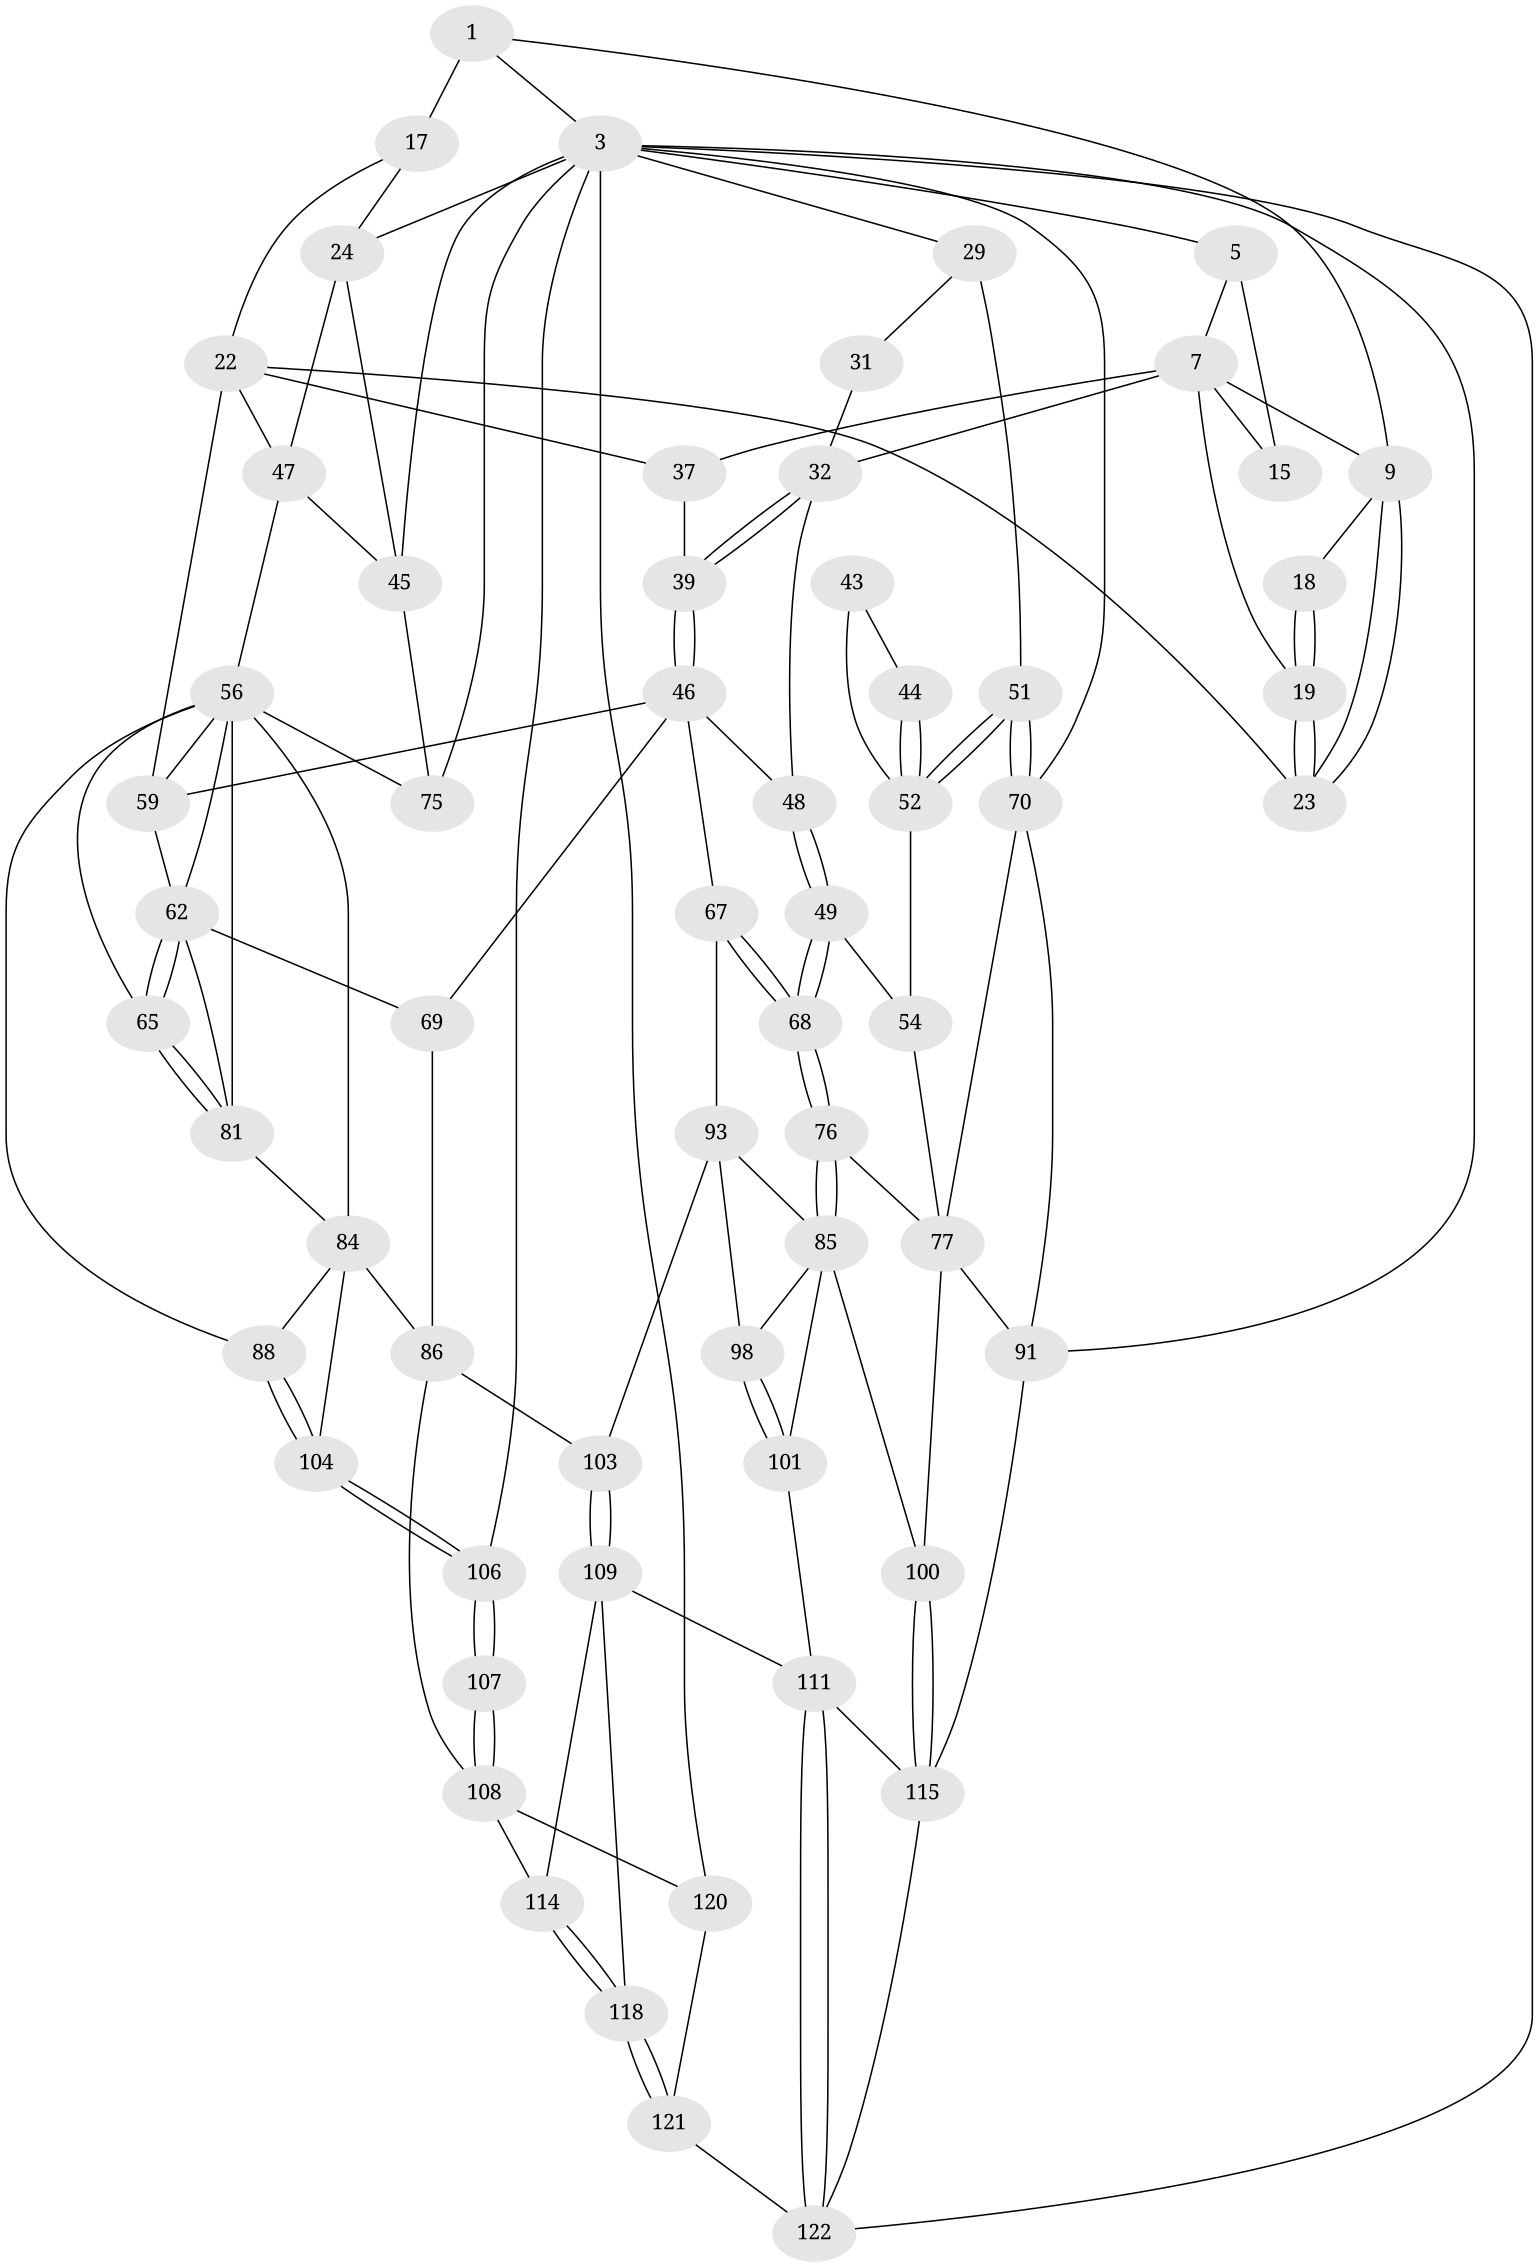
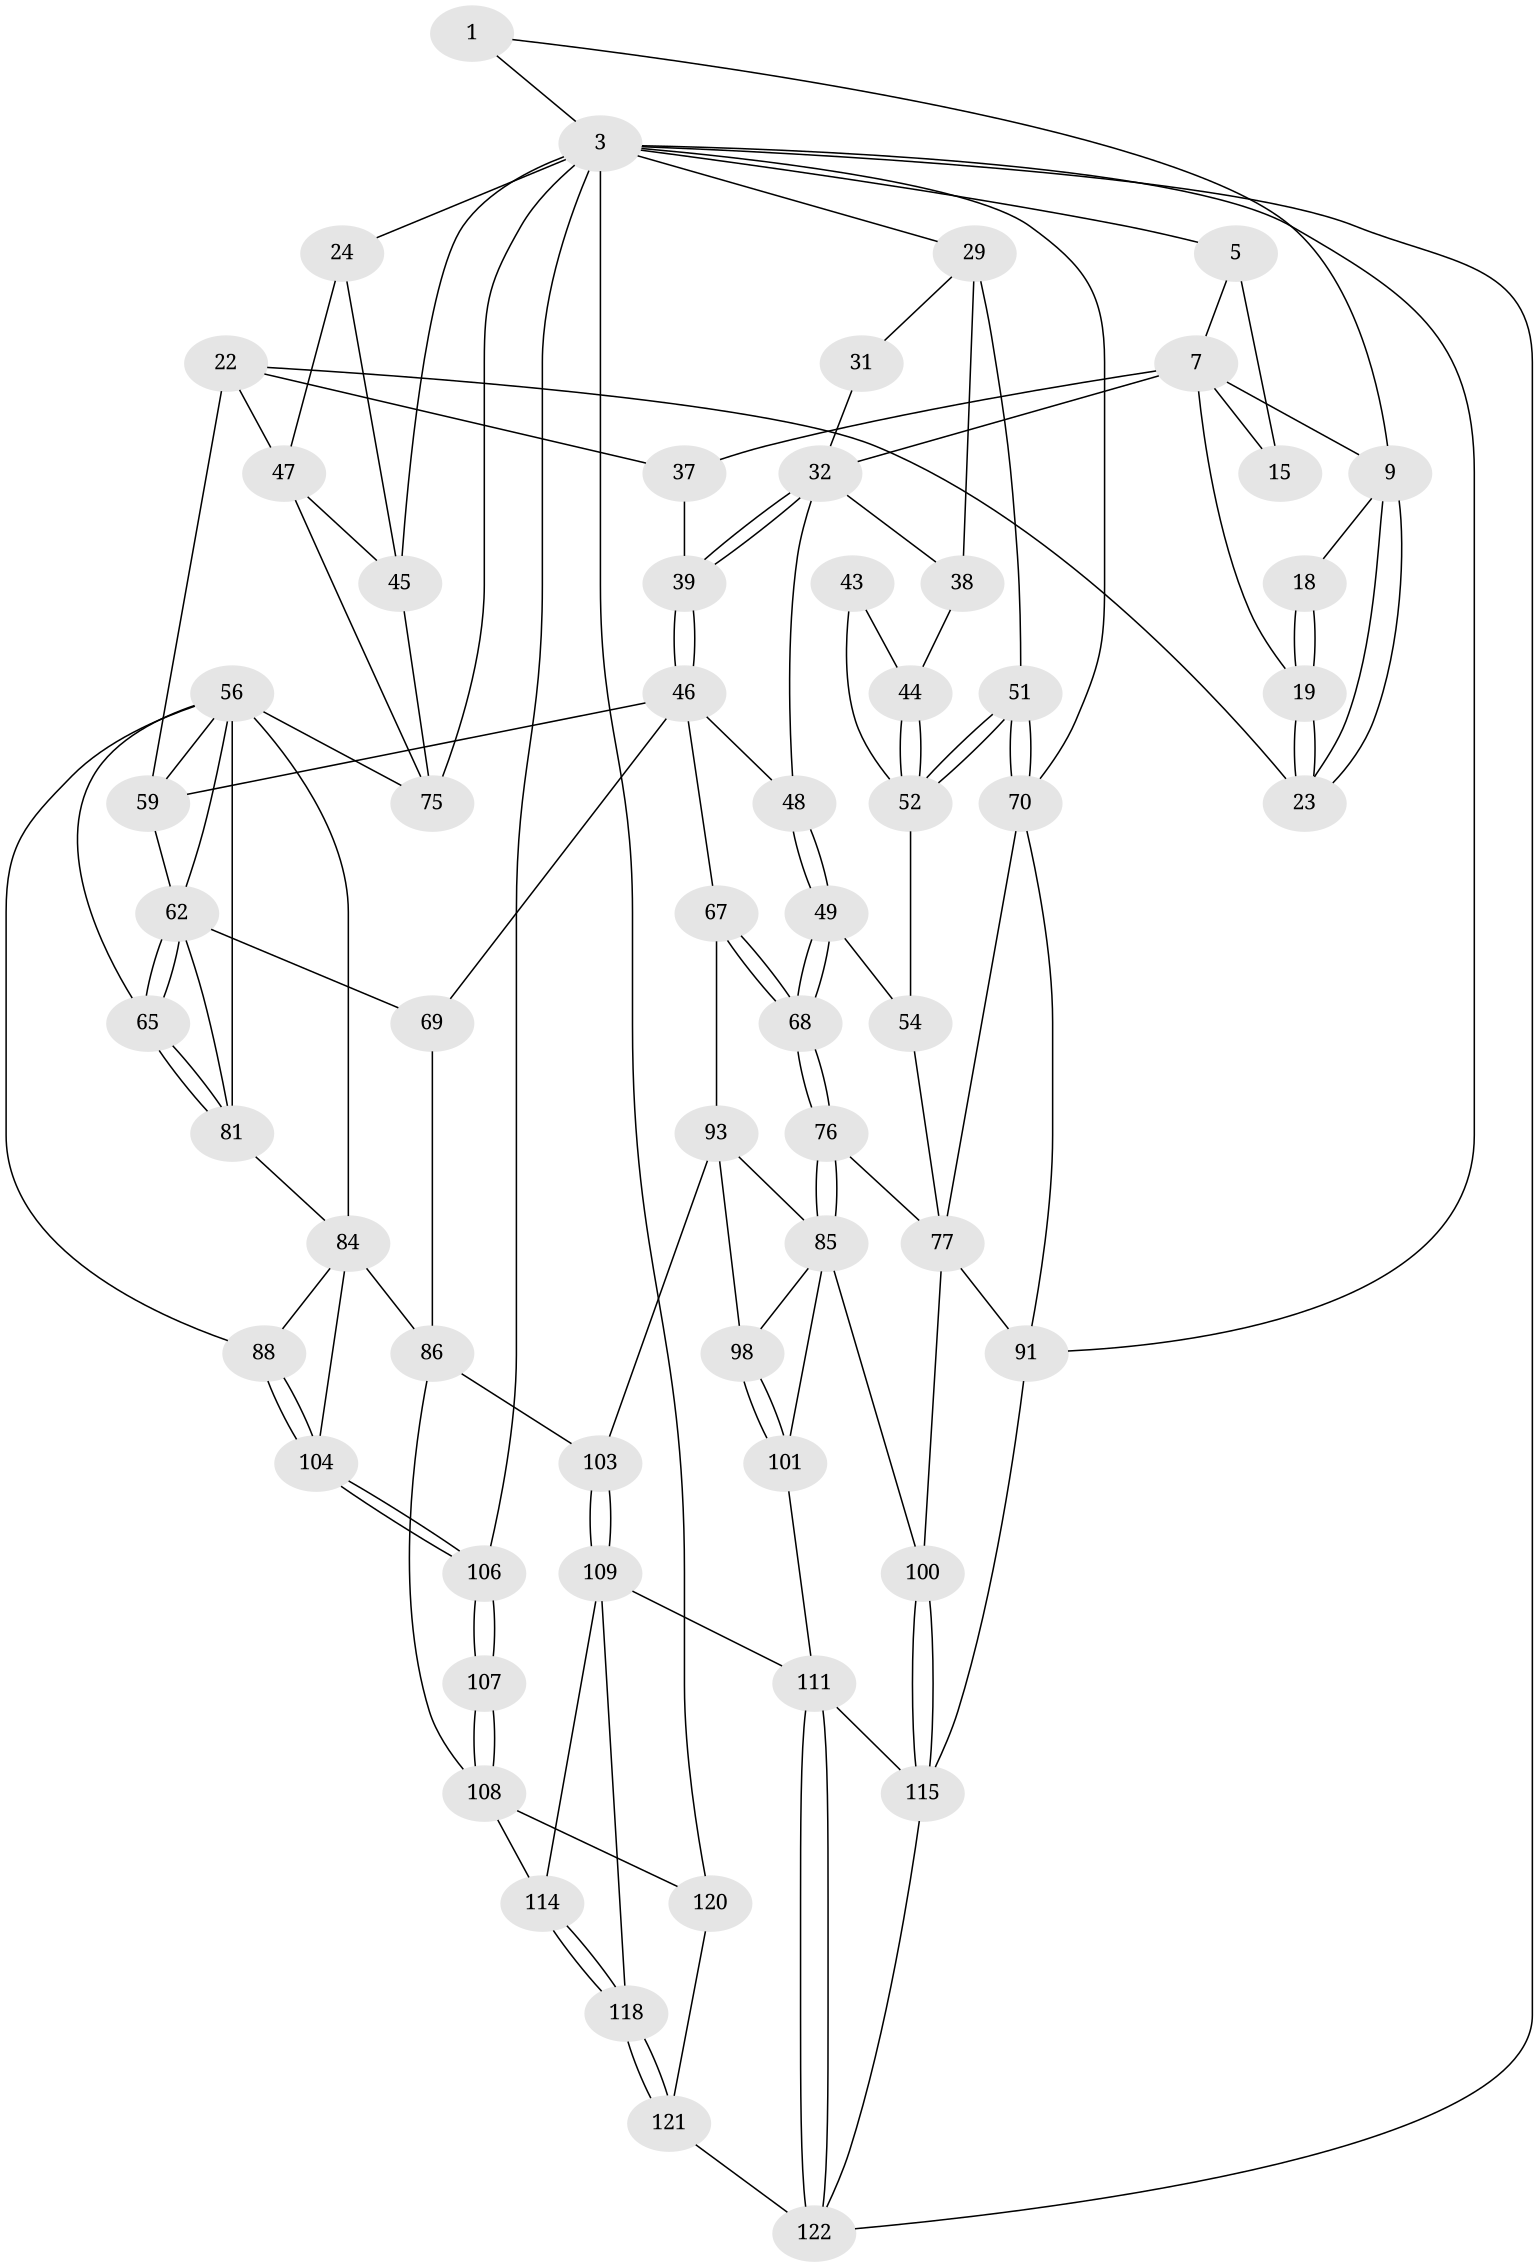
(417, 144) -> none
(258, 584) -> (358, 639)
none -> (962, 584)
